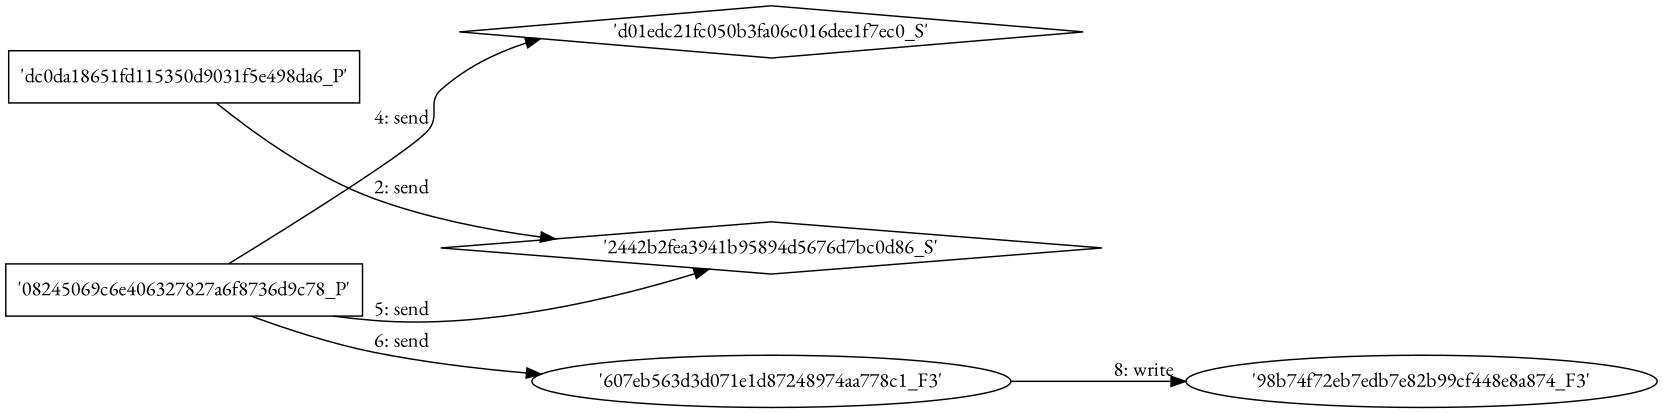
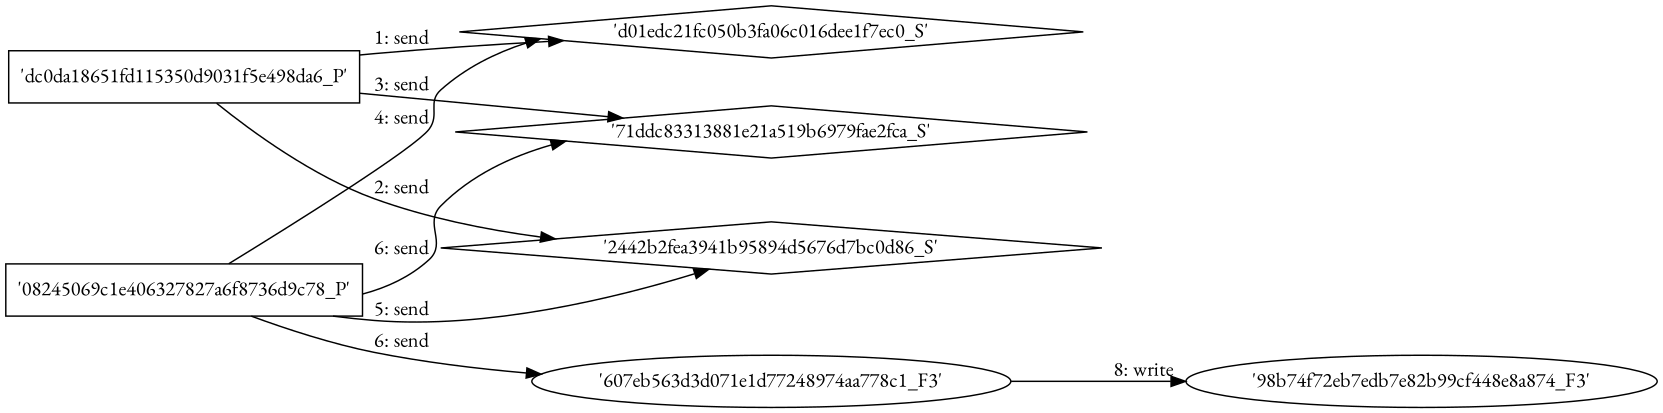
none -> (454, 47)
none -> (771, 132)
(184, 290) -> (184, 290)
(771, 381) -> (771, 381)
